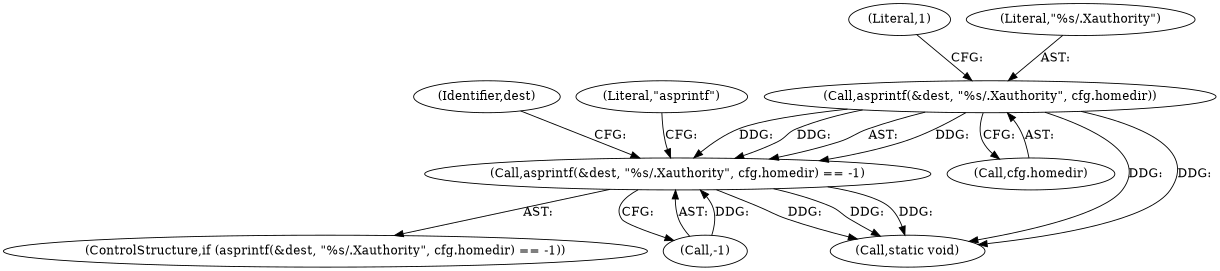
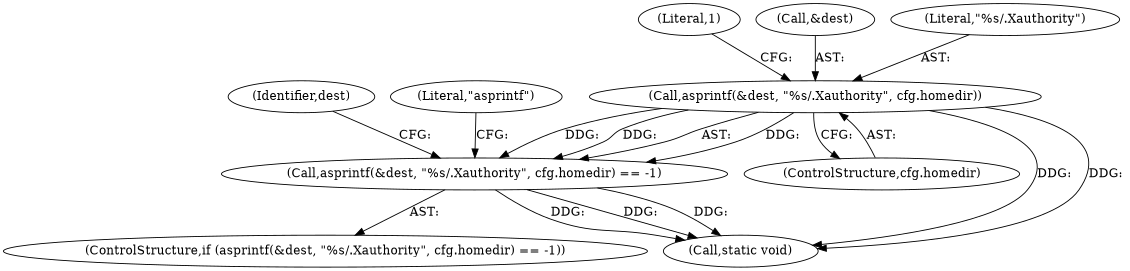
none -> (815, 20)
(1031, 174) -> (882, 174)
(705, 251) -> none
